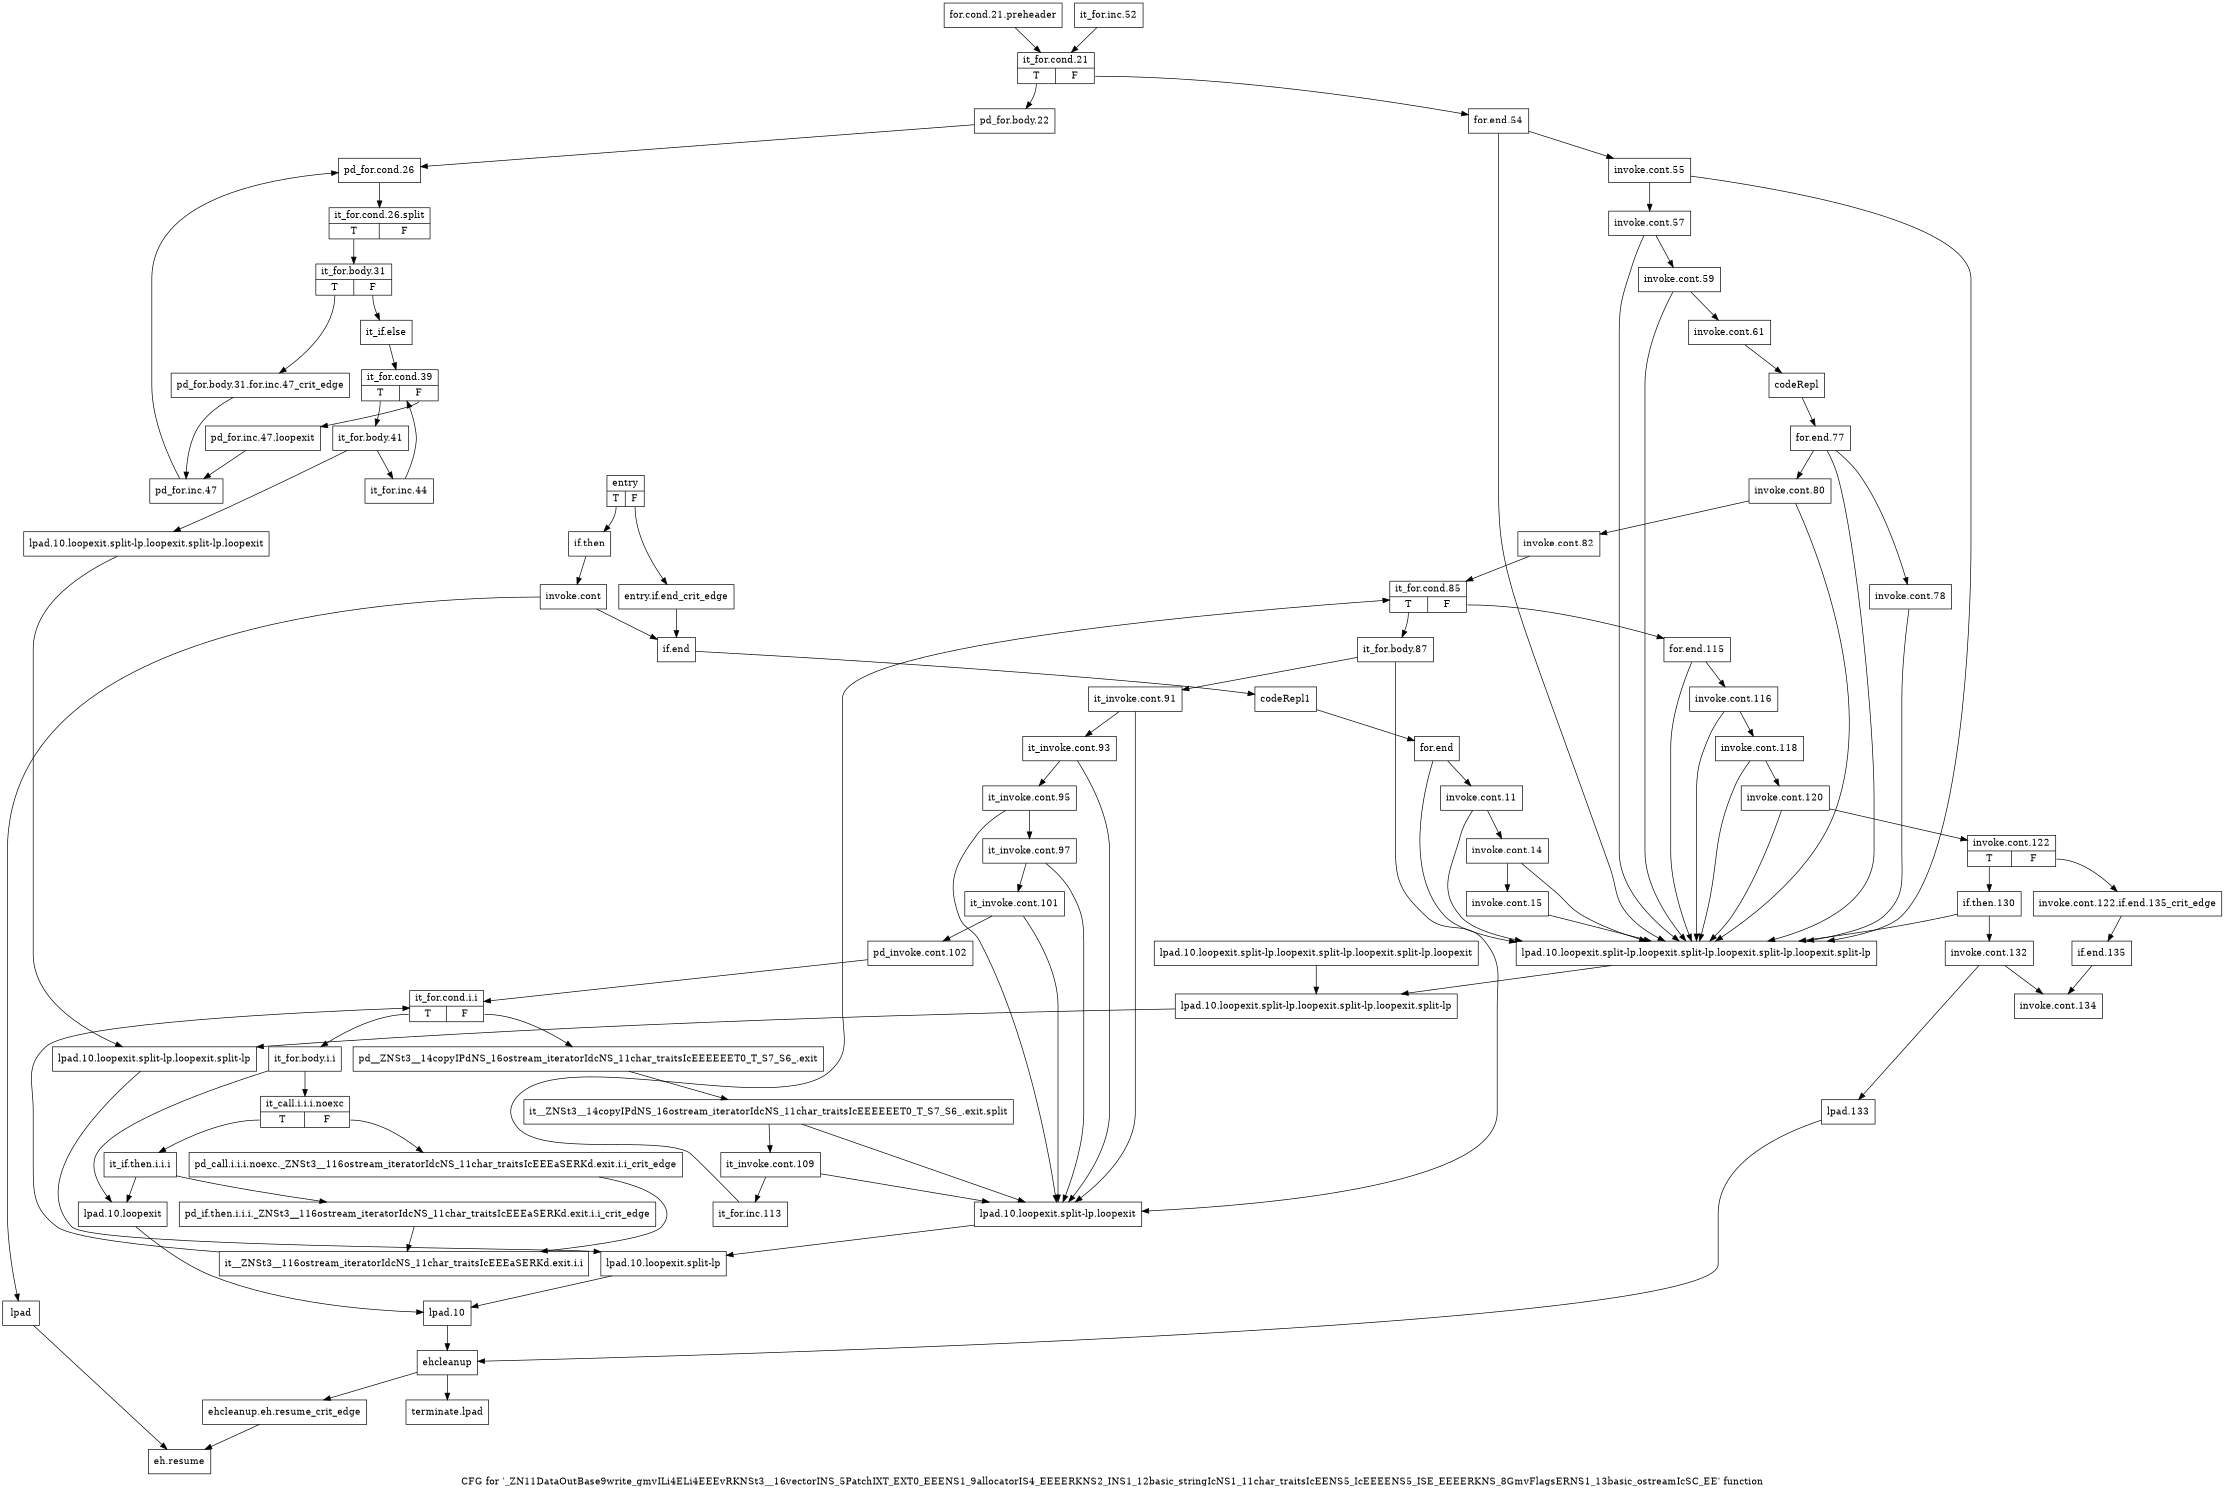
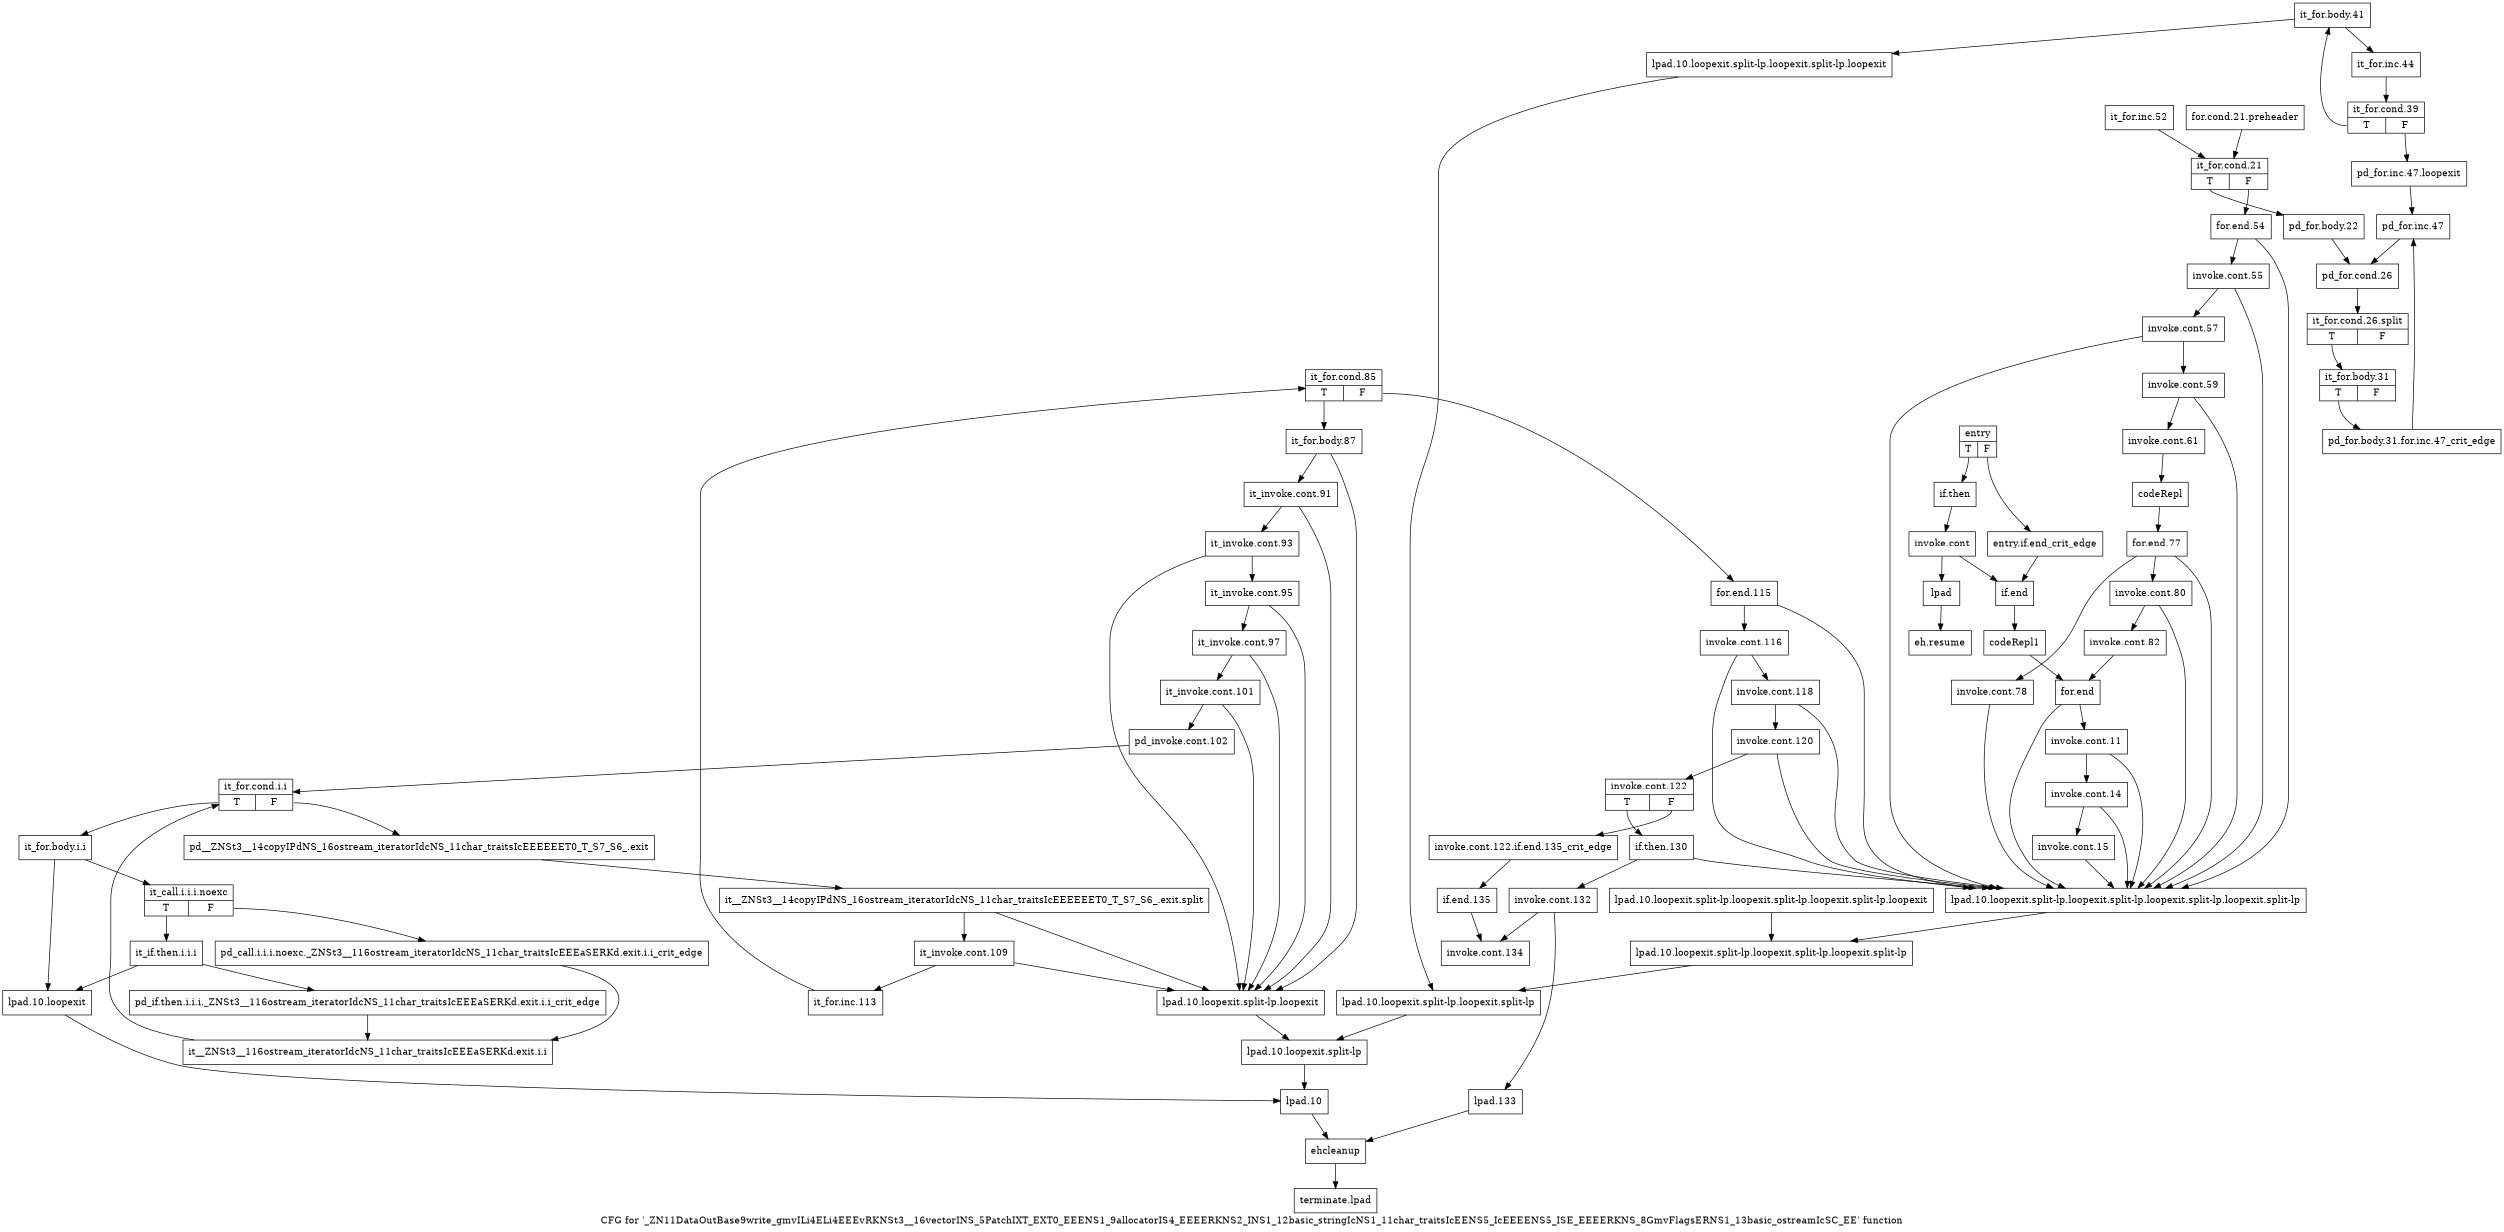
(386, 332) -> none
(1501, 567) -> (2104, 665)
(285, 1412) -> none
